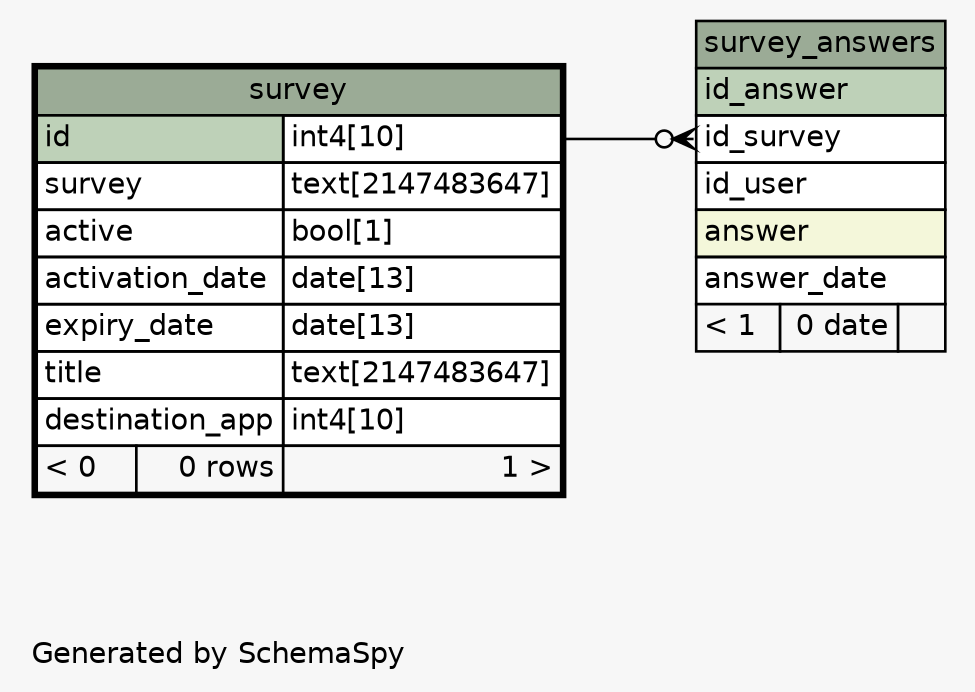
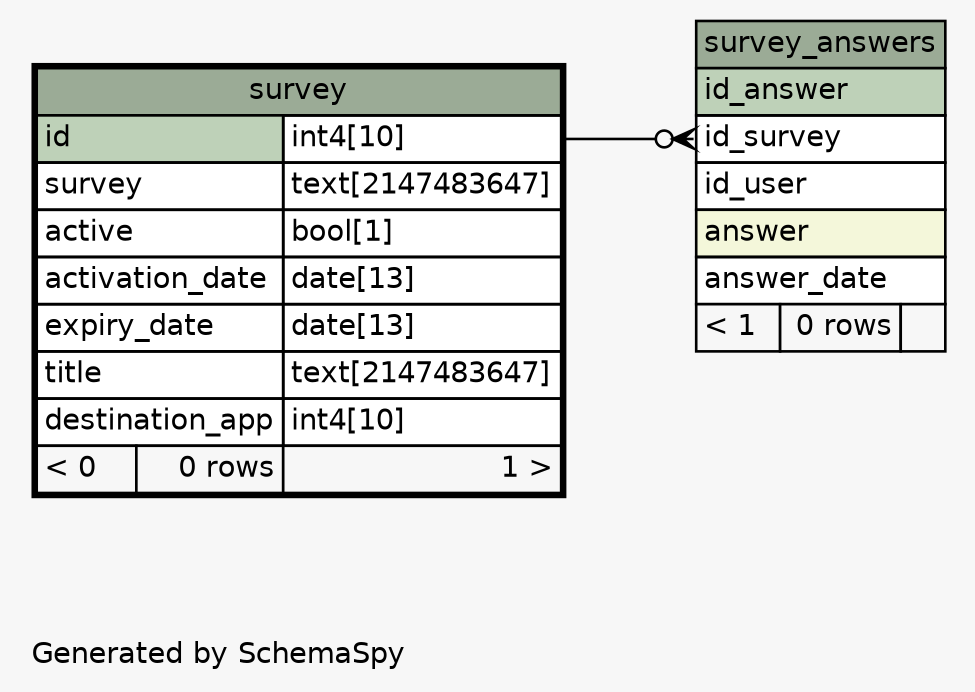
(843, 326) -> (844, 326)
